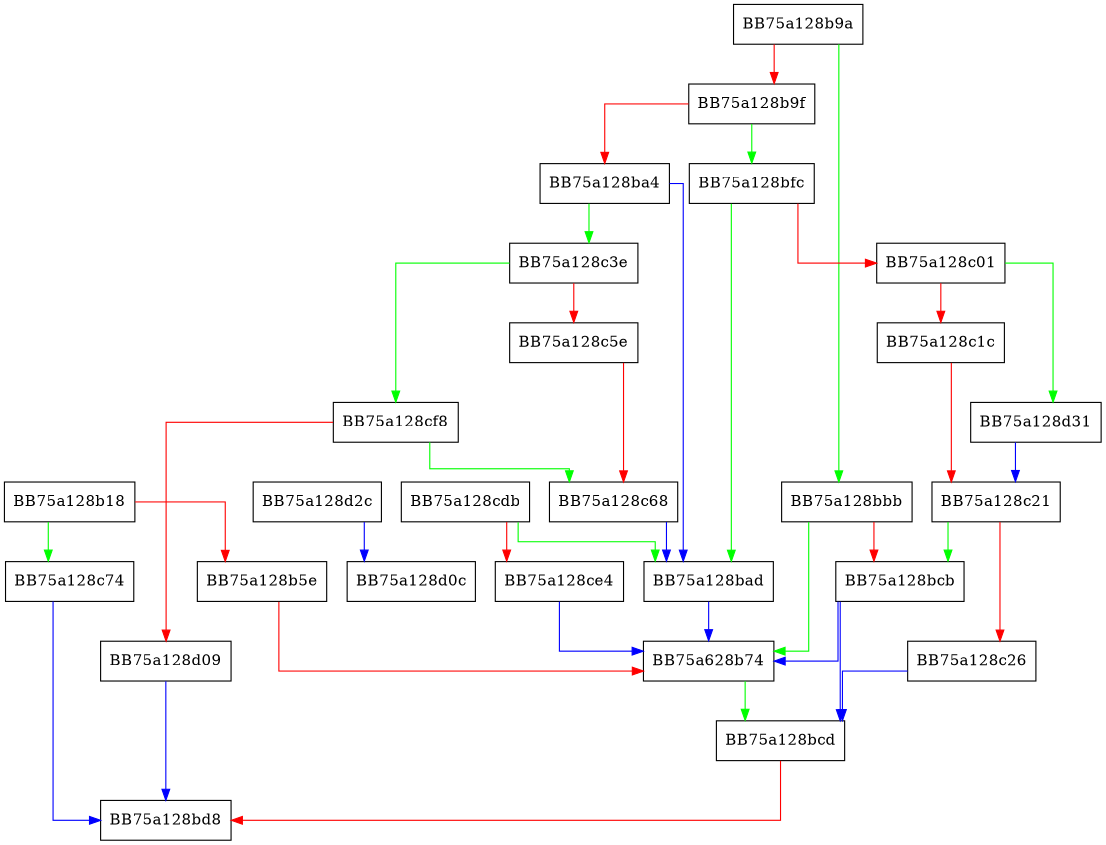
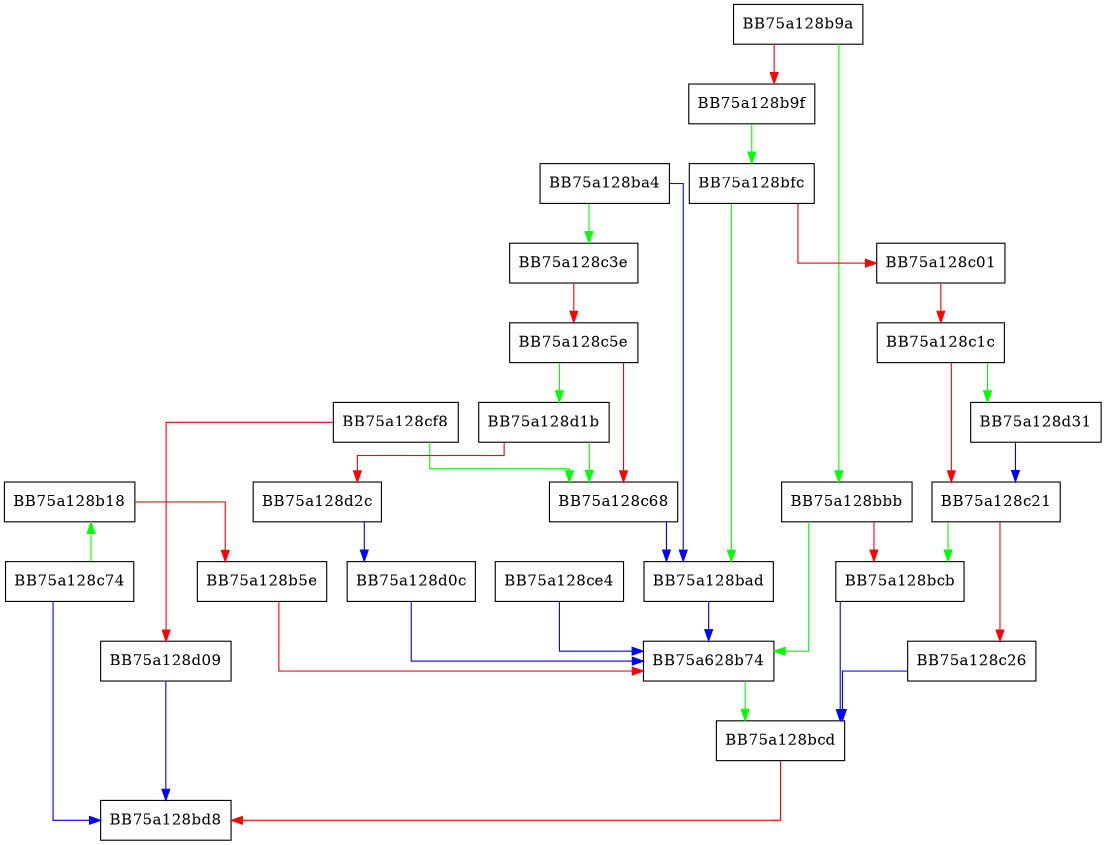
(622, 104) -> none
(396, 270) -> none
(1053, 303) -> (988, 377)
none -> (544, 422)
(465, 502) -> none
(48, 536) -> (91, 547)
(833, 661) -> (492, 661)
